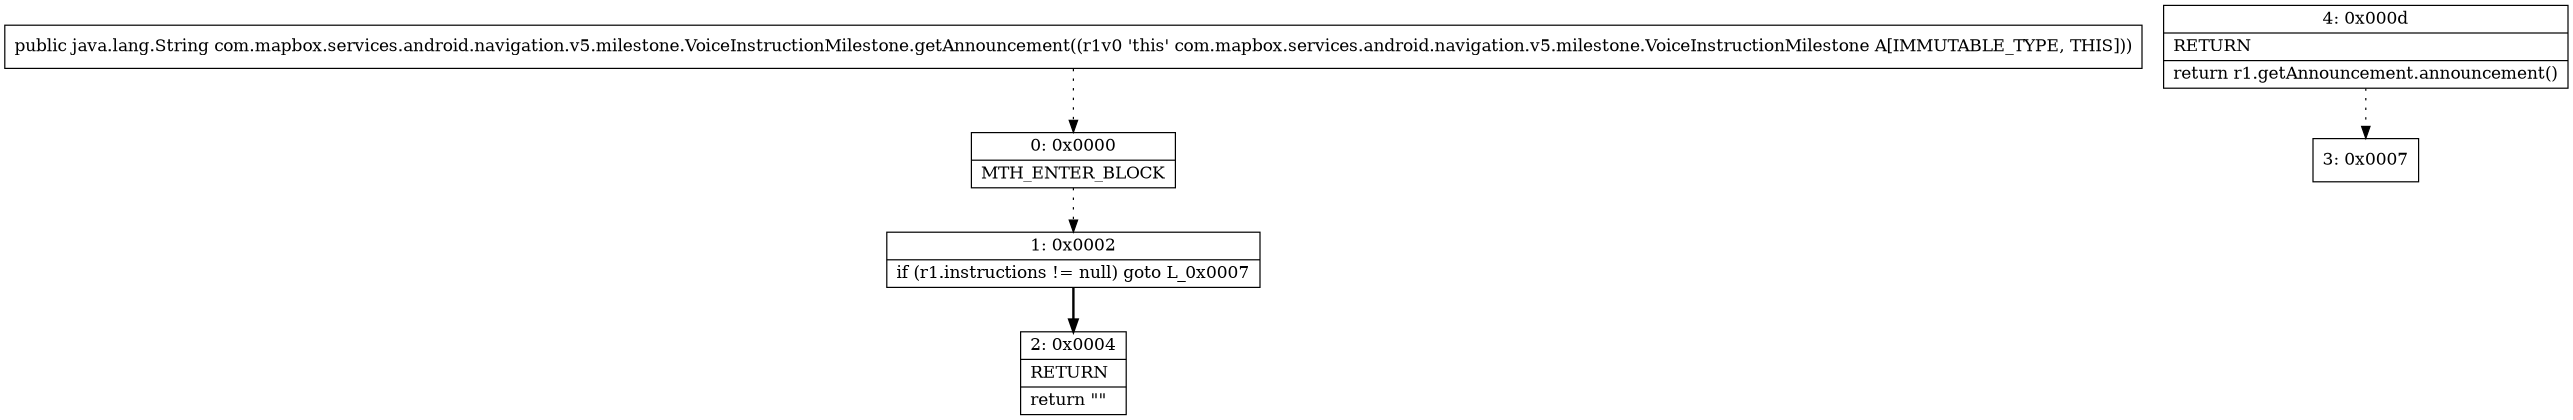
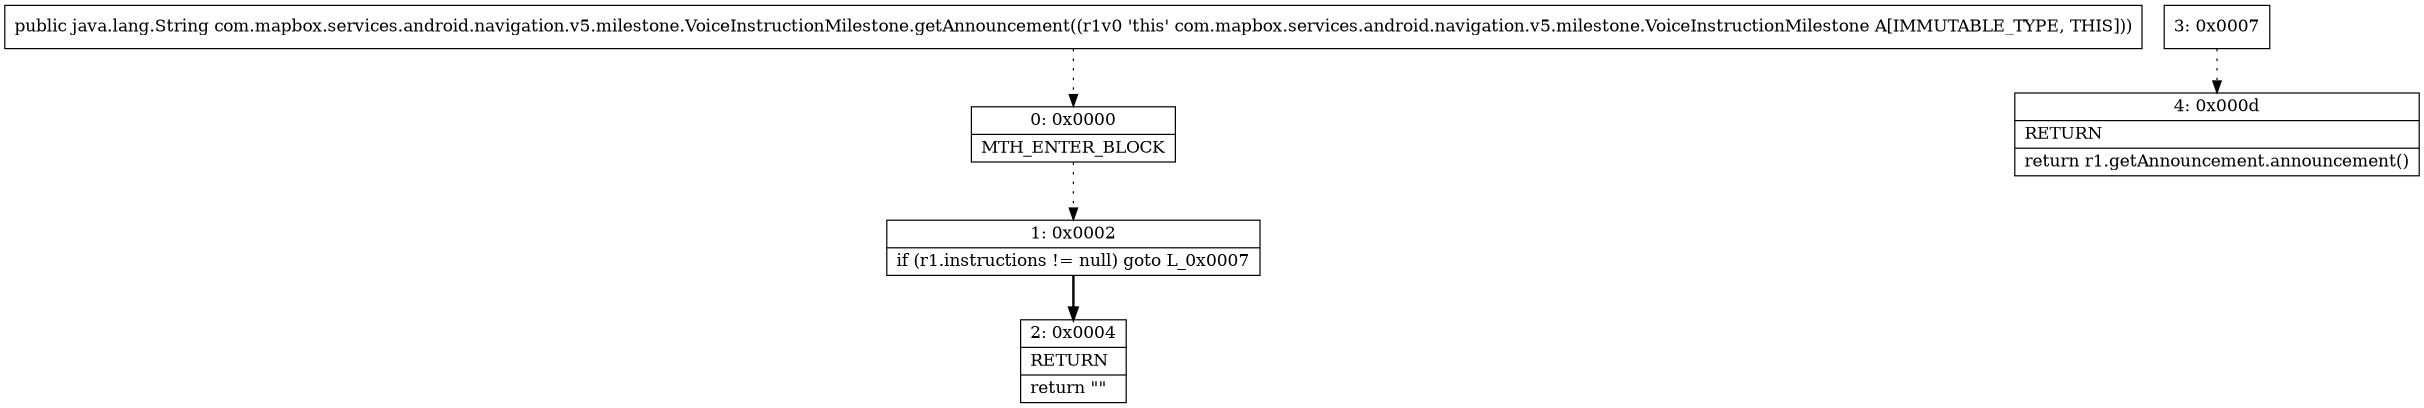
(2366, 107) -> (2217, 65)
